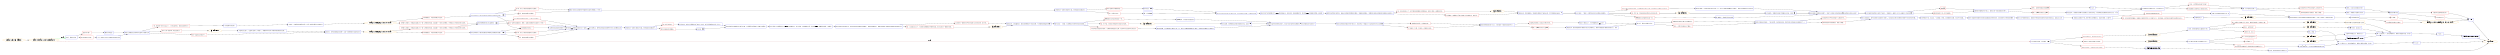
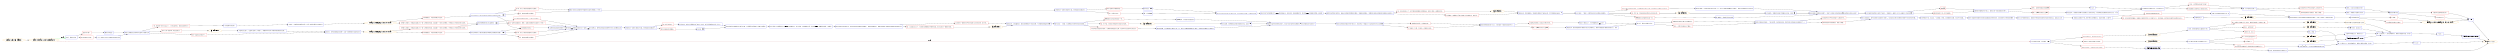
(2490, 42) -> (2490, 42)
